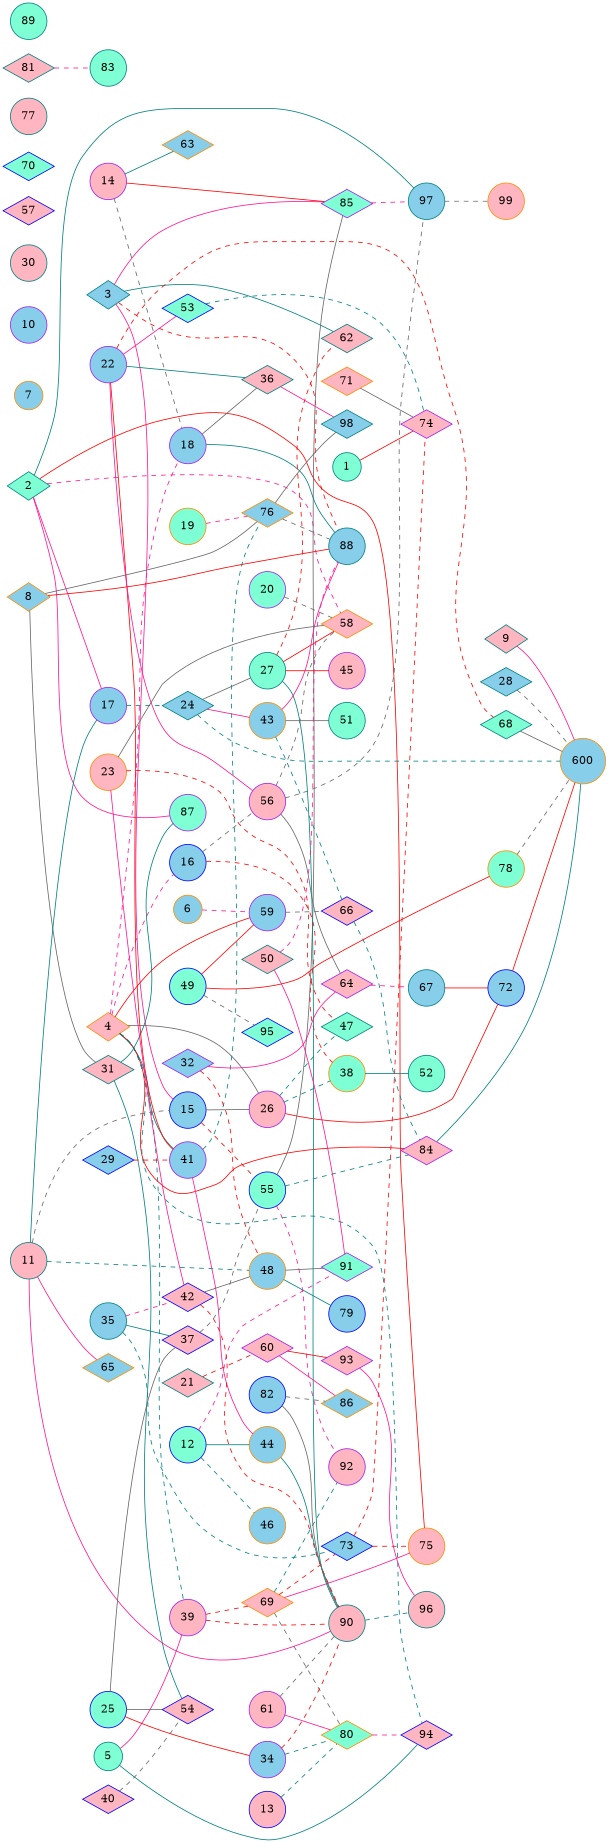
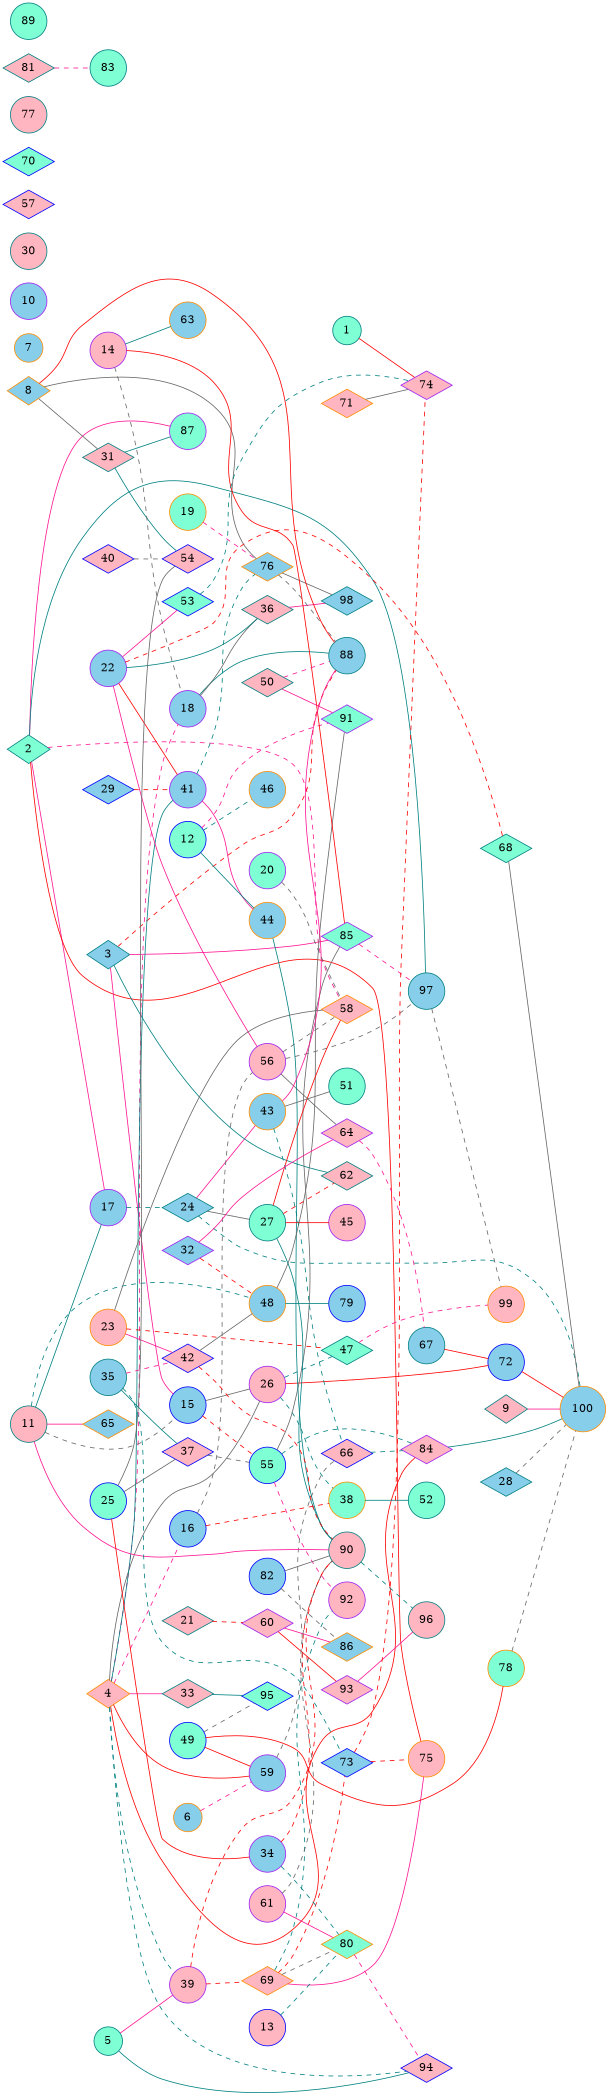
(188, 145) -> (188, 320)
(583, 761) -> (583, 1409)
none -> (417, 1315)
none -> (188, 1694)
